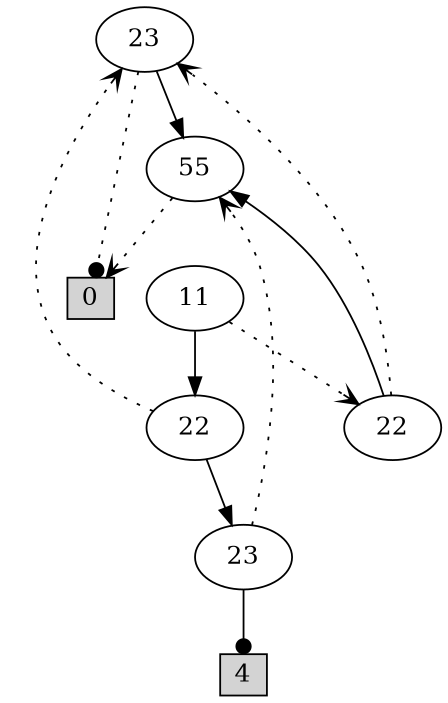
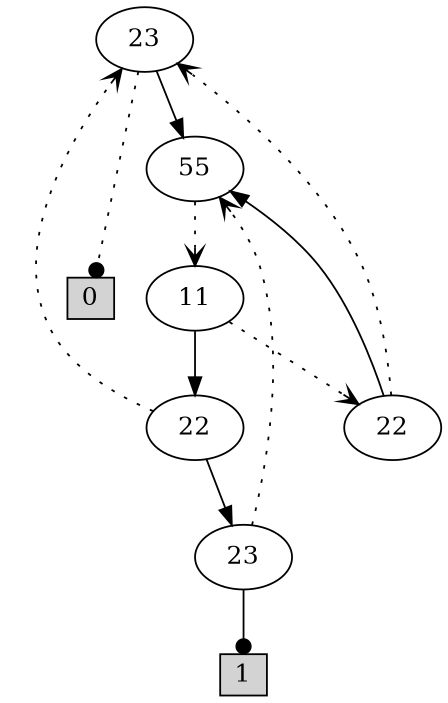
(145, 231) -> (195, 225)
(244, 675) -> (244, 675)
